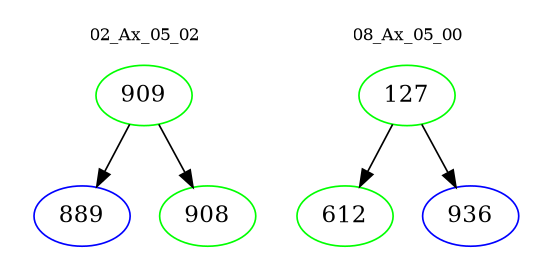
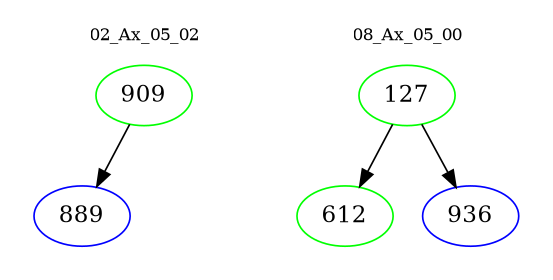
(208, 216) -> none
